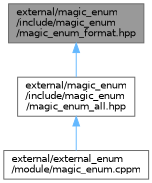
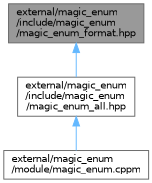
(76, 165) -> (76, 165)
